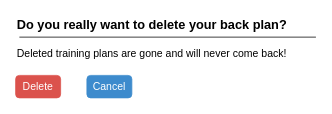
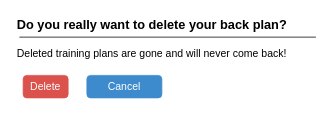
(38, 87) -> (45, 87)
(109, 87) -> (124, 87)
